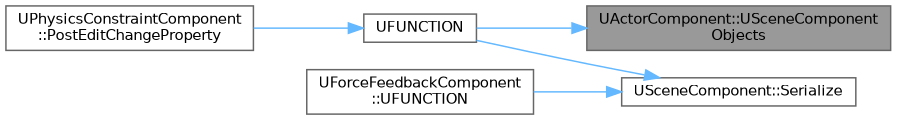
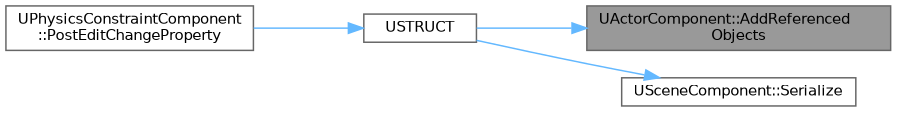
(420, 28) -> (420, 28)
(739, 28) -> (739, 28)
(420, 92) -> none
